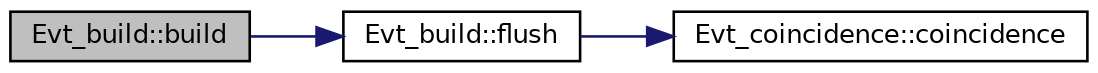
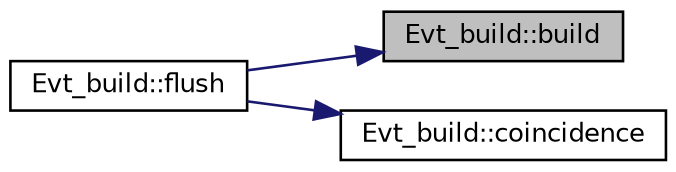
(283, 36) -> (302, 63)
(881, 36) -> (503, 135)
